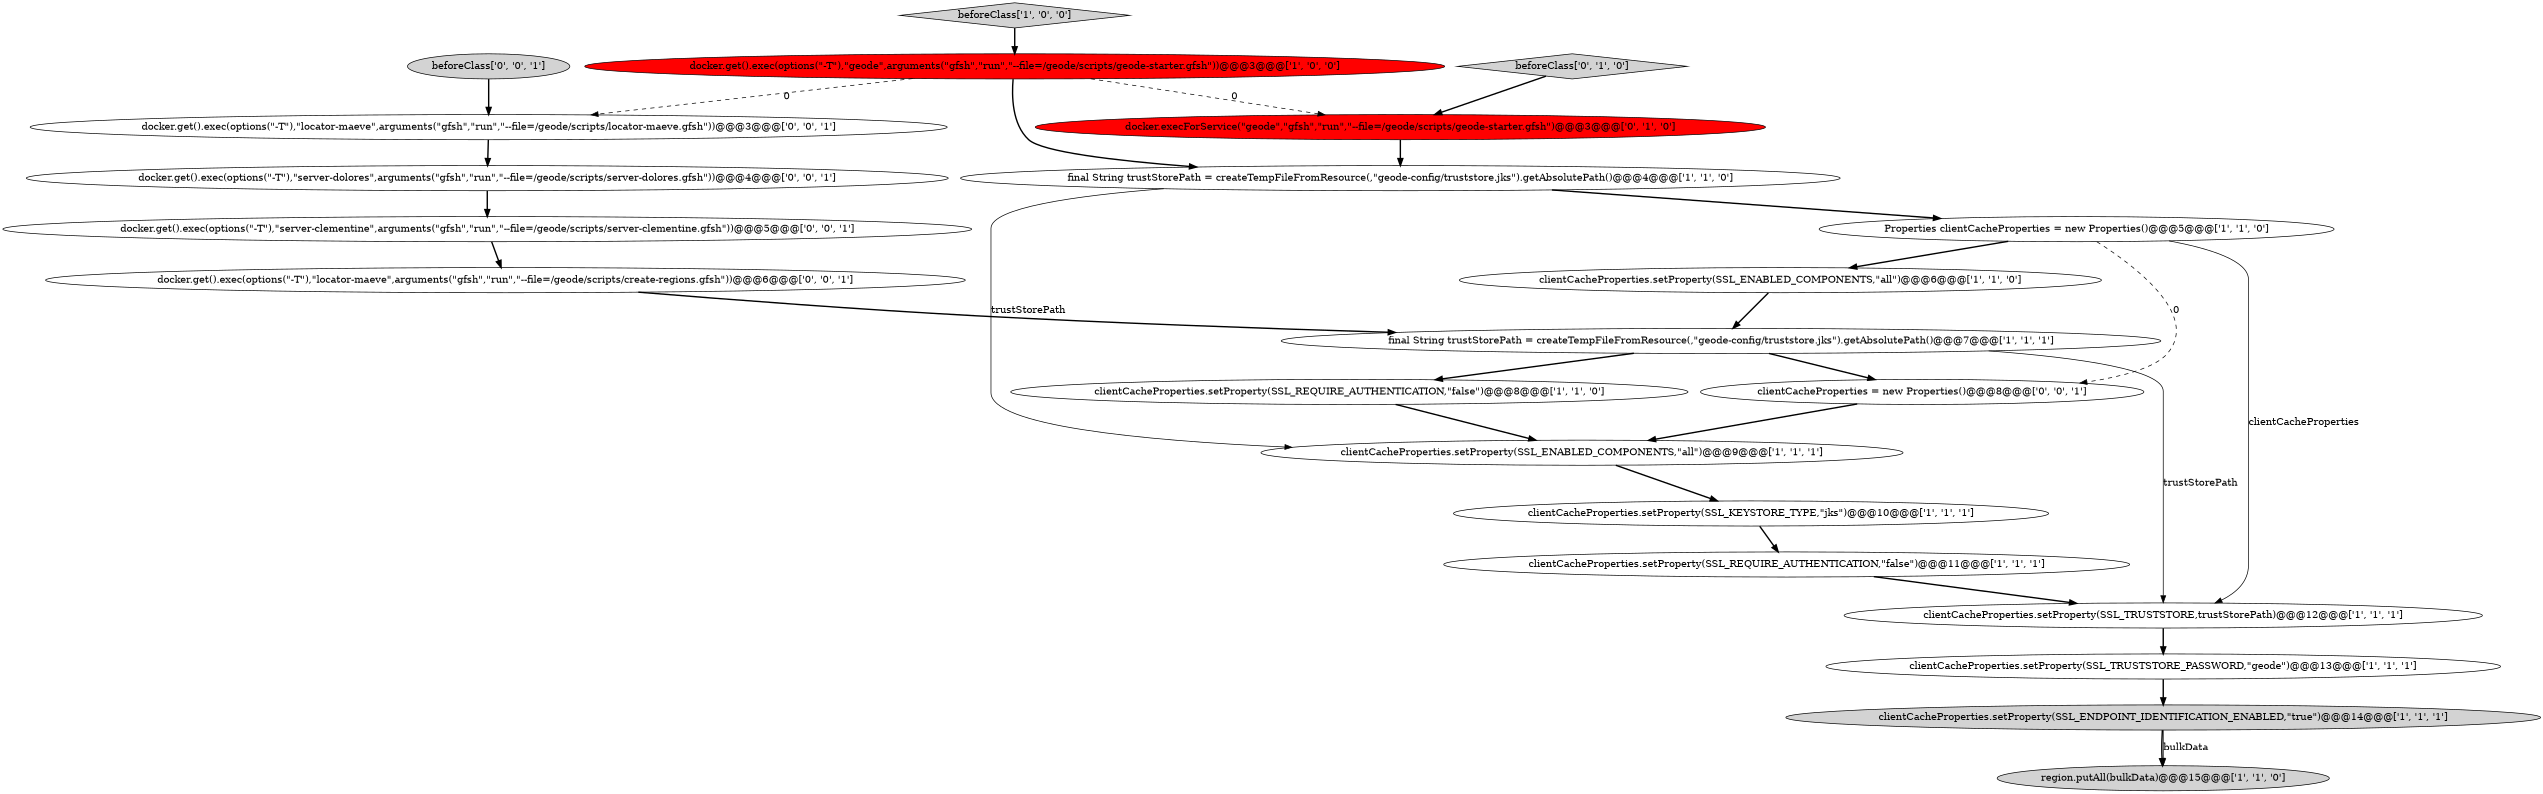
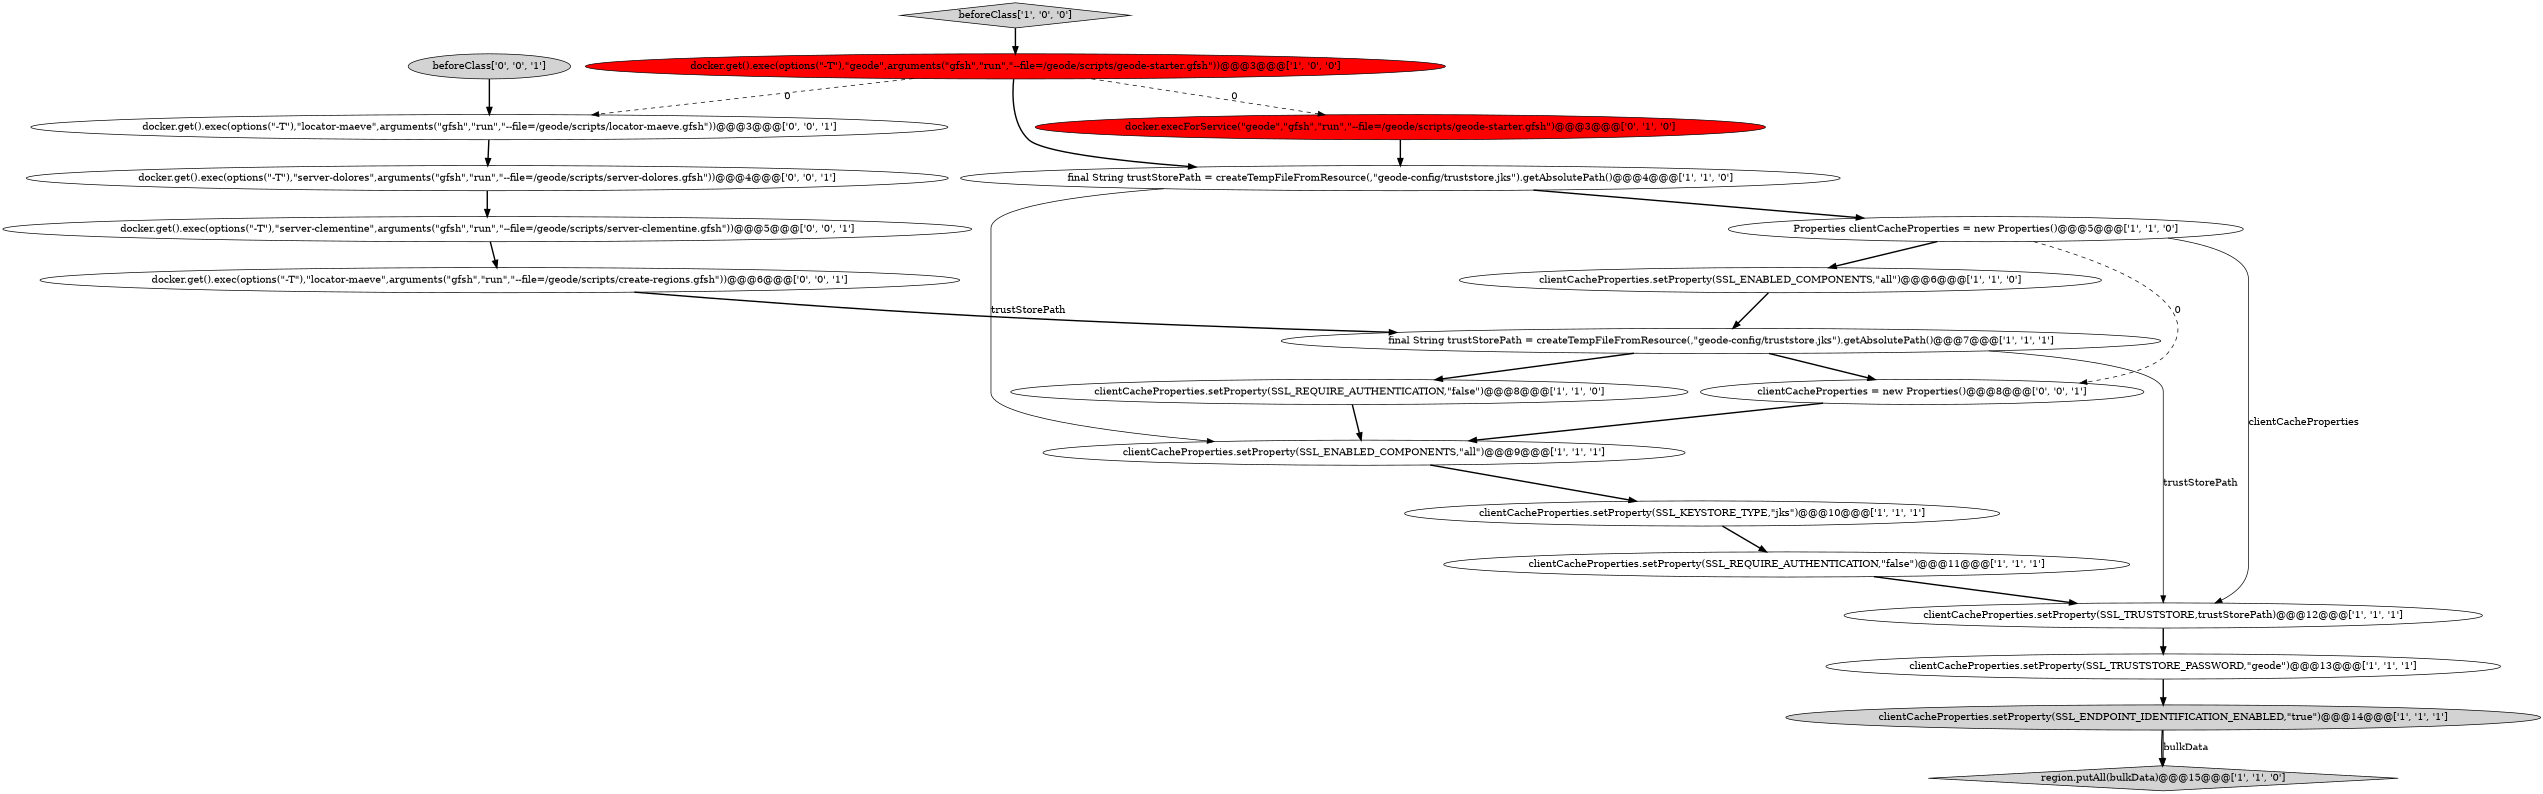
(1572, 66) -> none
(2163, 778) -> (2163, 778)
